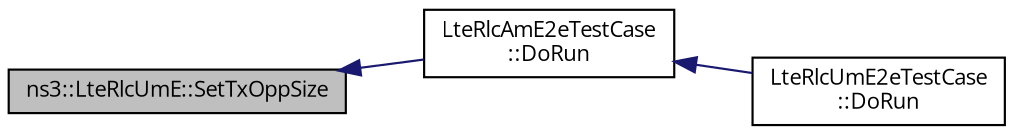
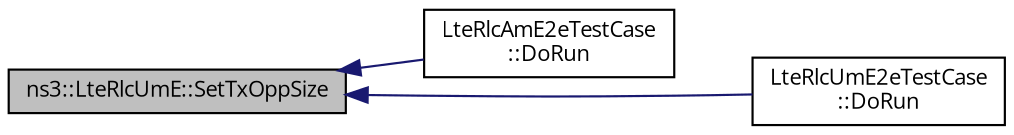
(724, 69) -> (560, 97)
